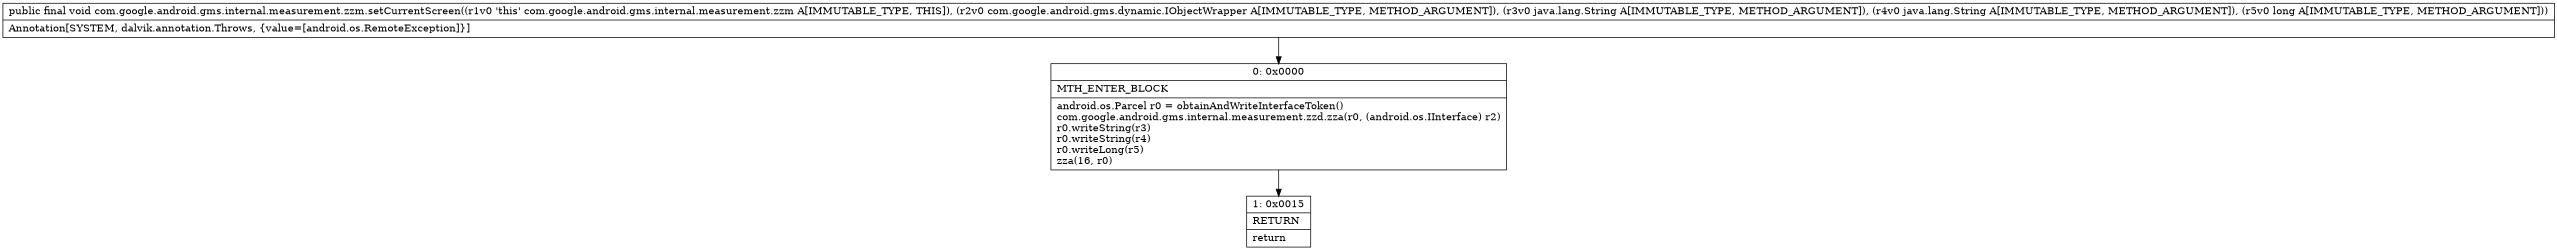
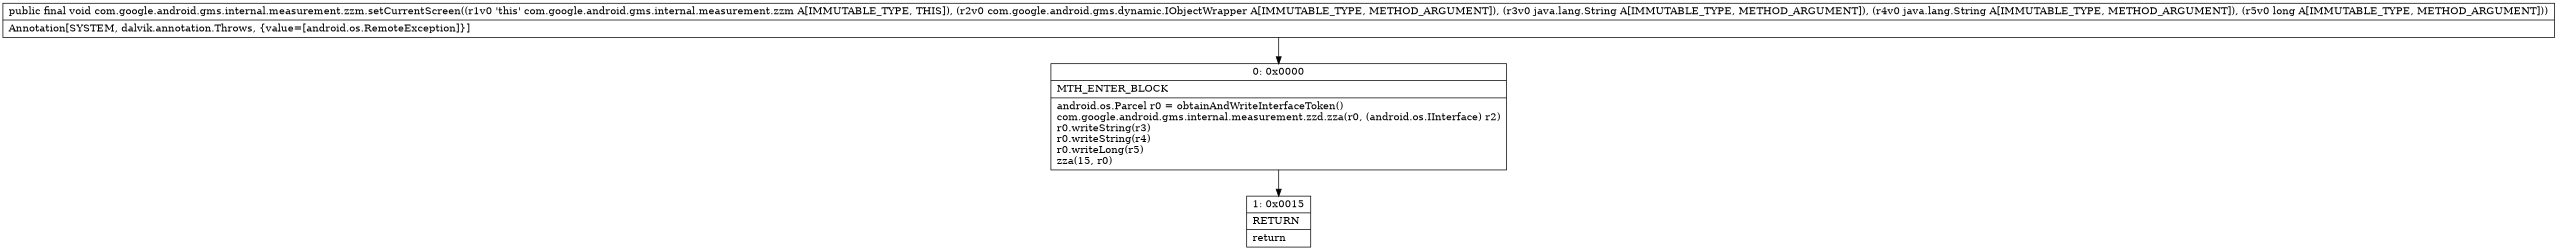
(1085, 161) -> (1085, 161)
